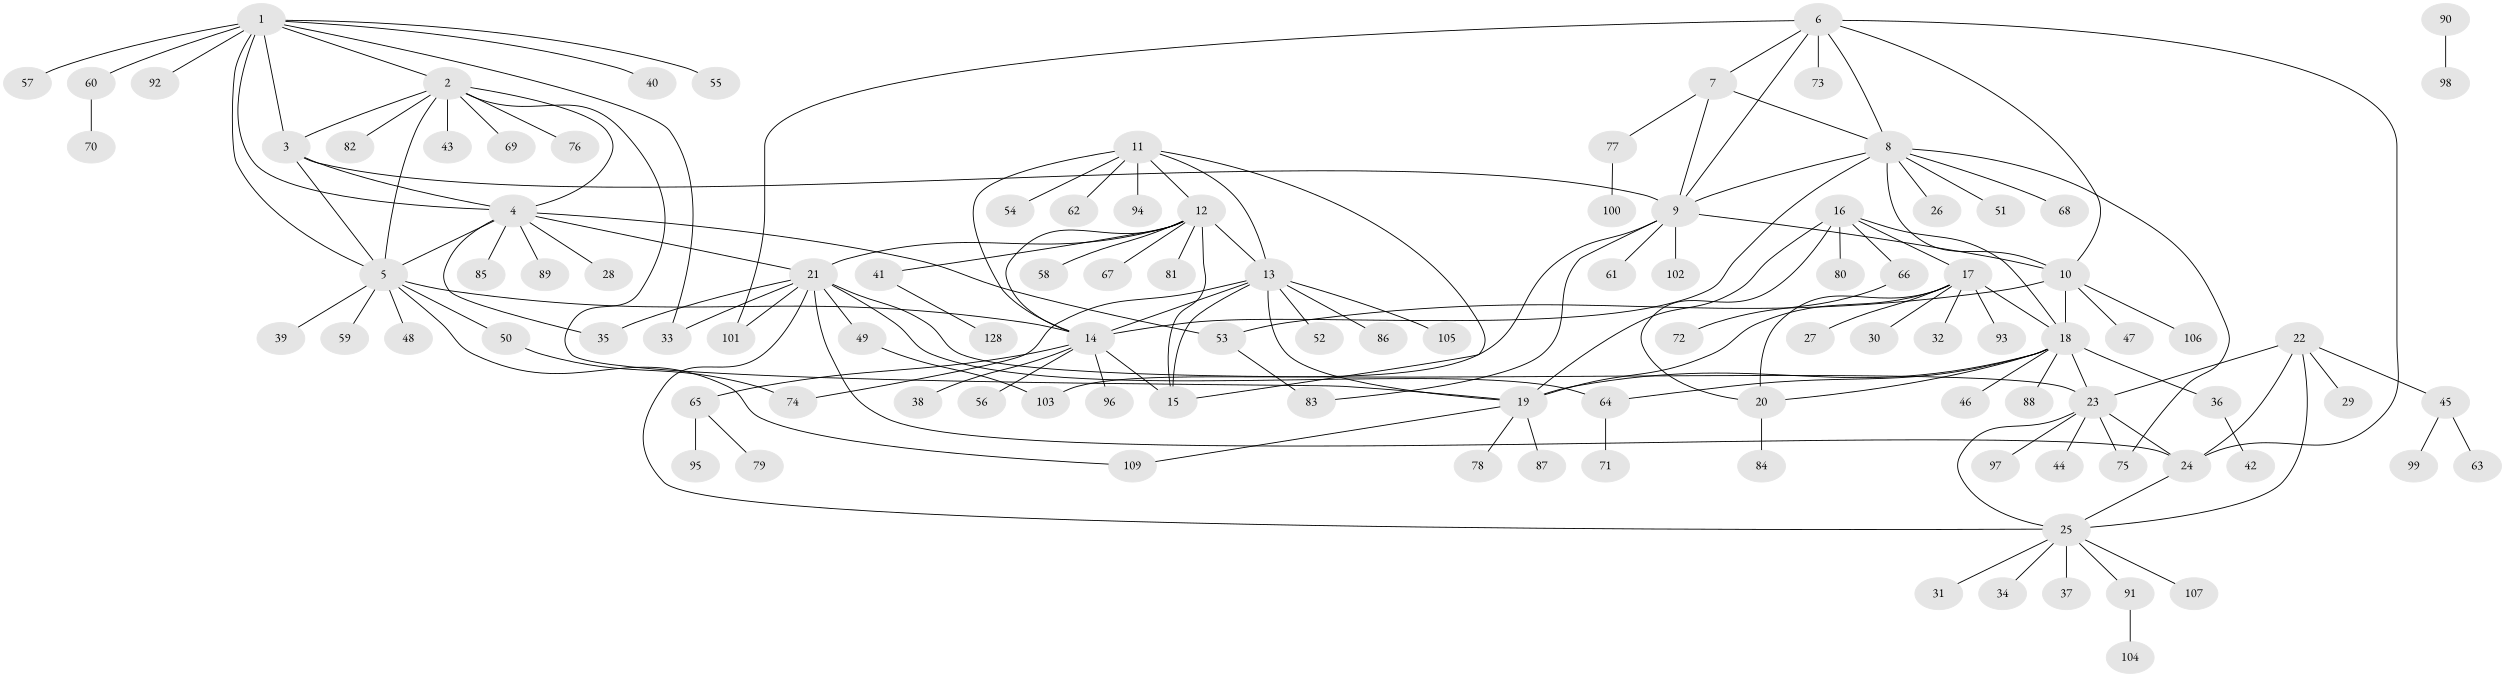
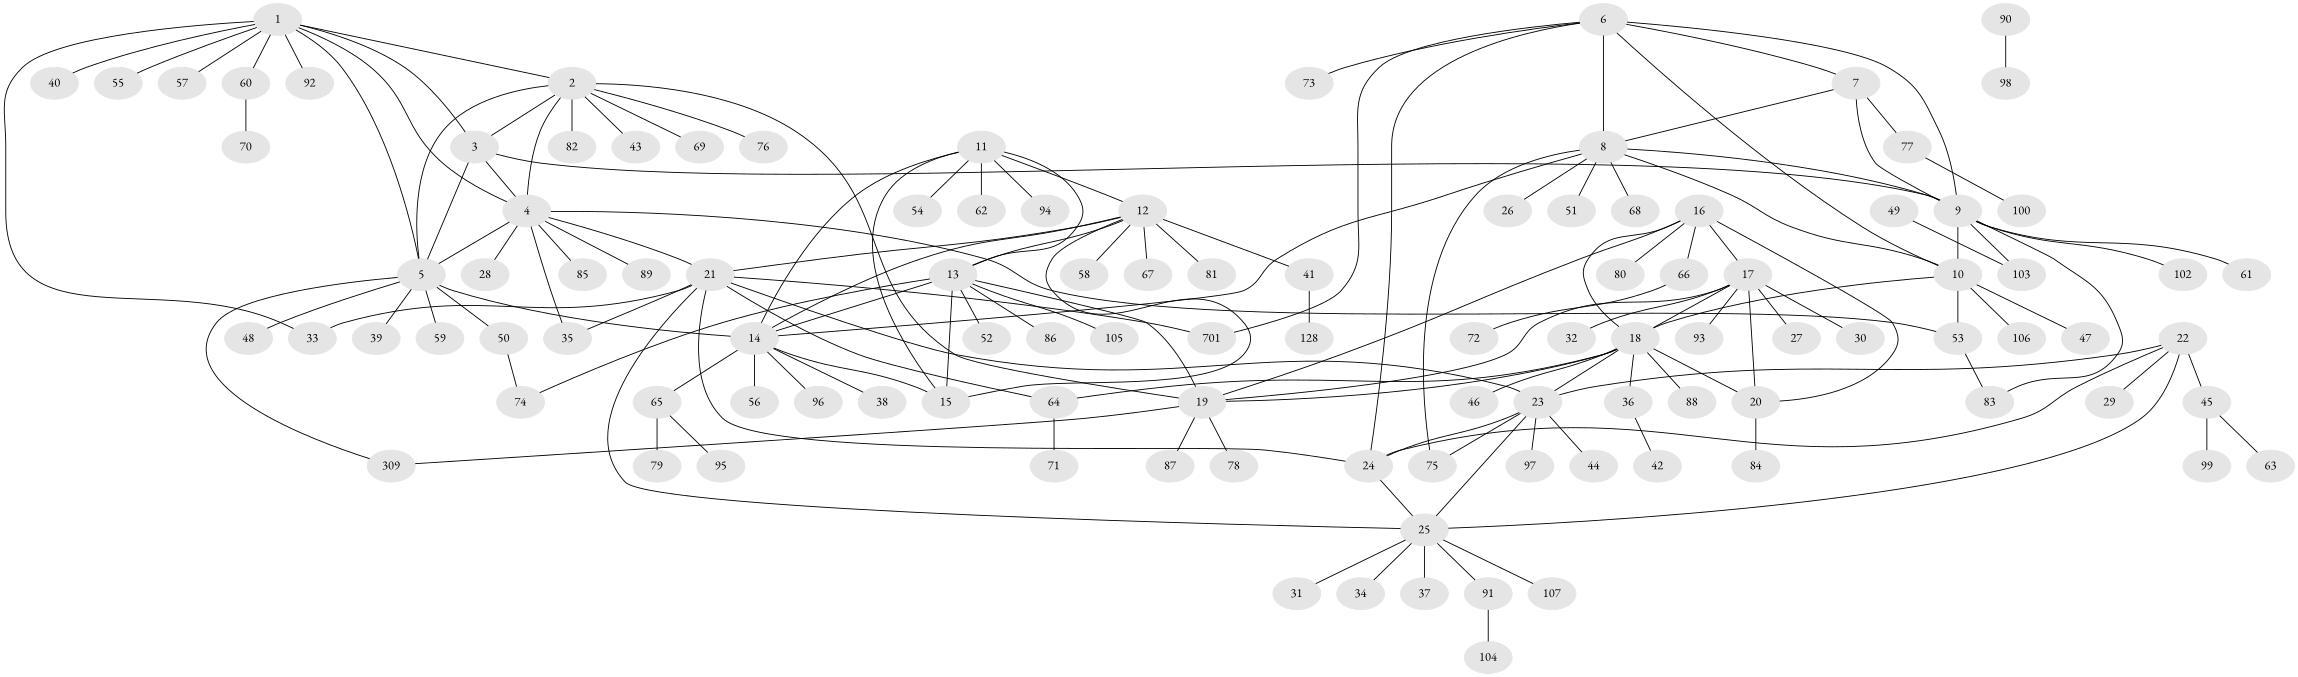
(834, 301) -> none
(731, 338) -> (1212, 338)
(1132, 466) -> (391, 466)
